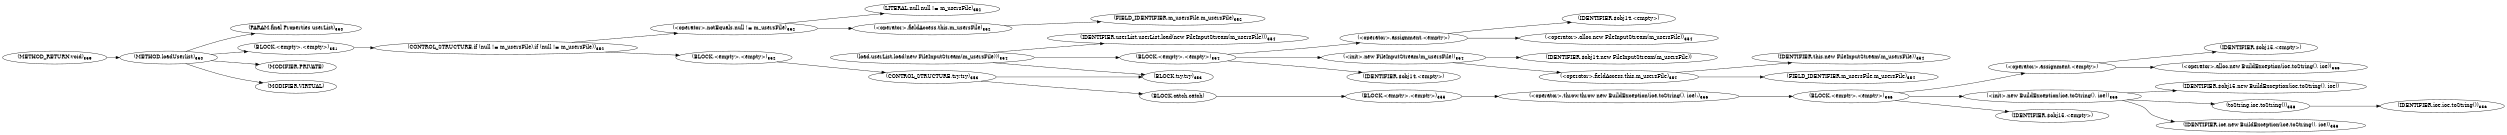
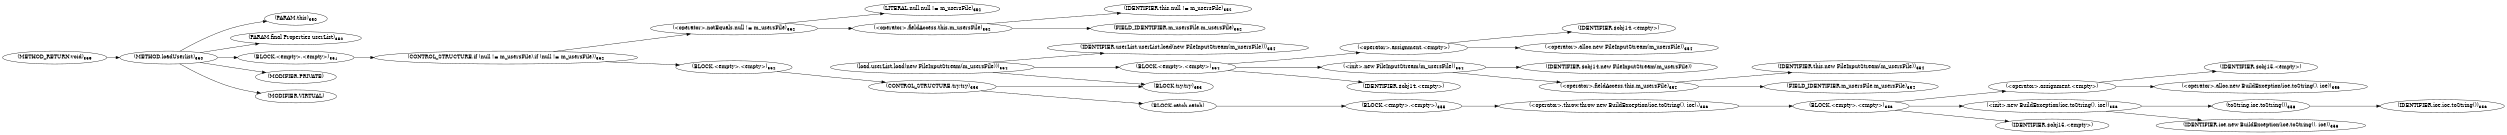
none -> (1178, 9)
none -> (296, 19)
(2261, 87) -> none
